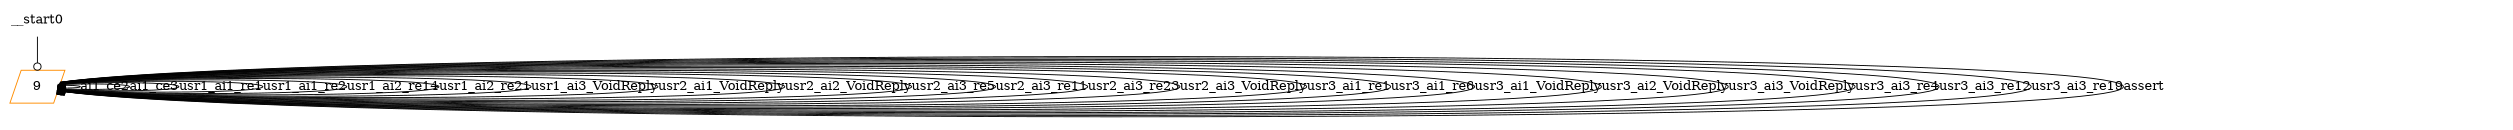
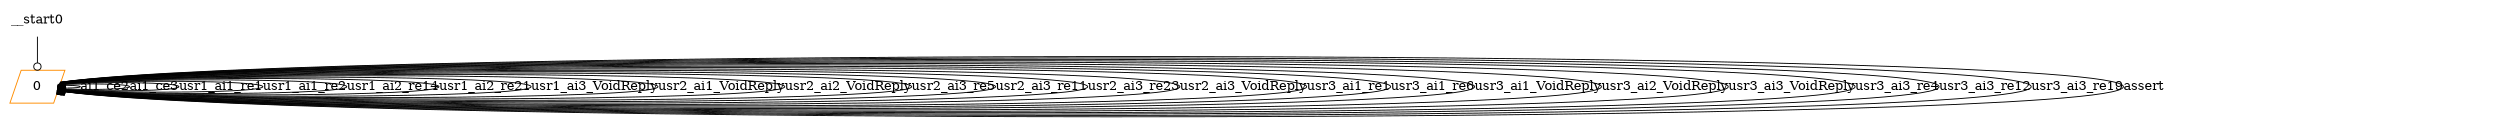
(37, 87) -> (37, 87)
